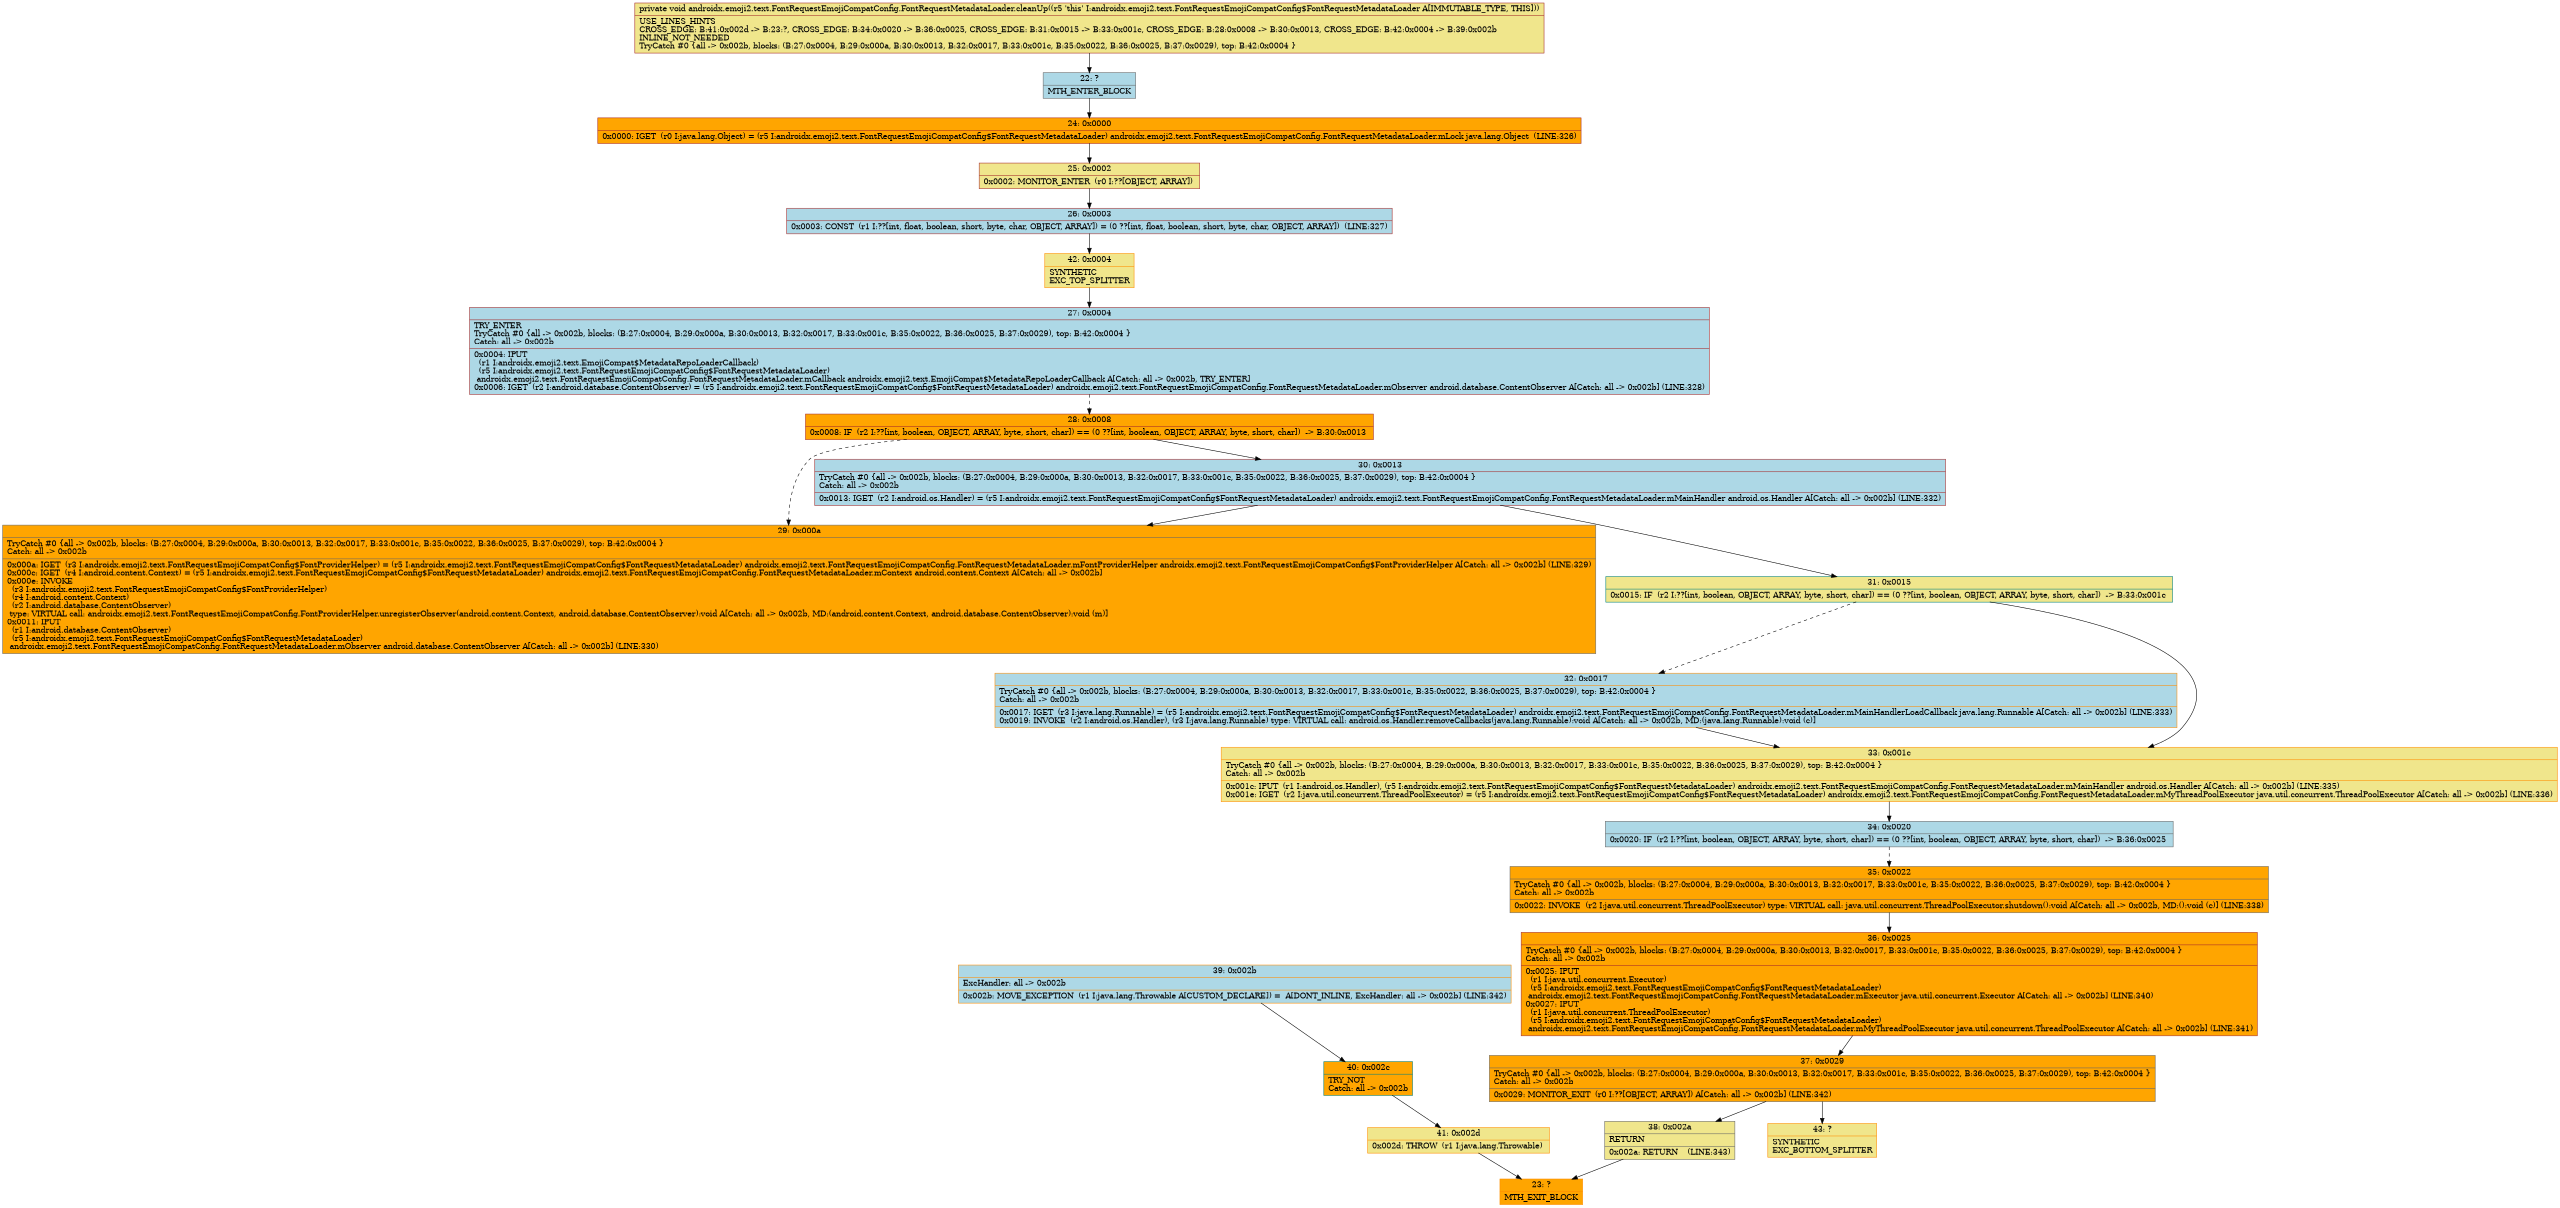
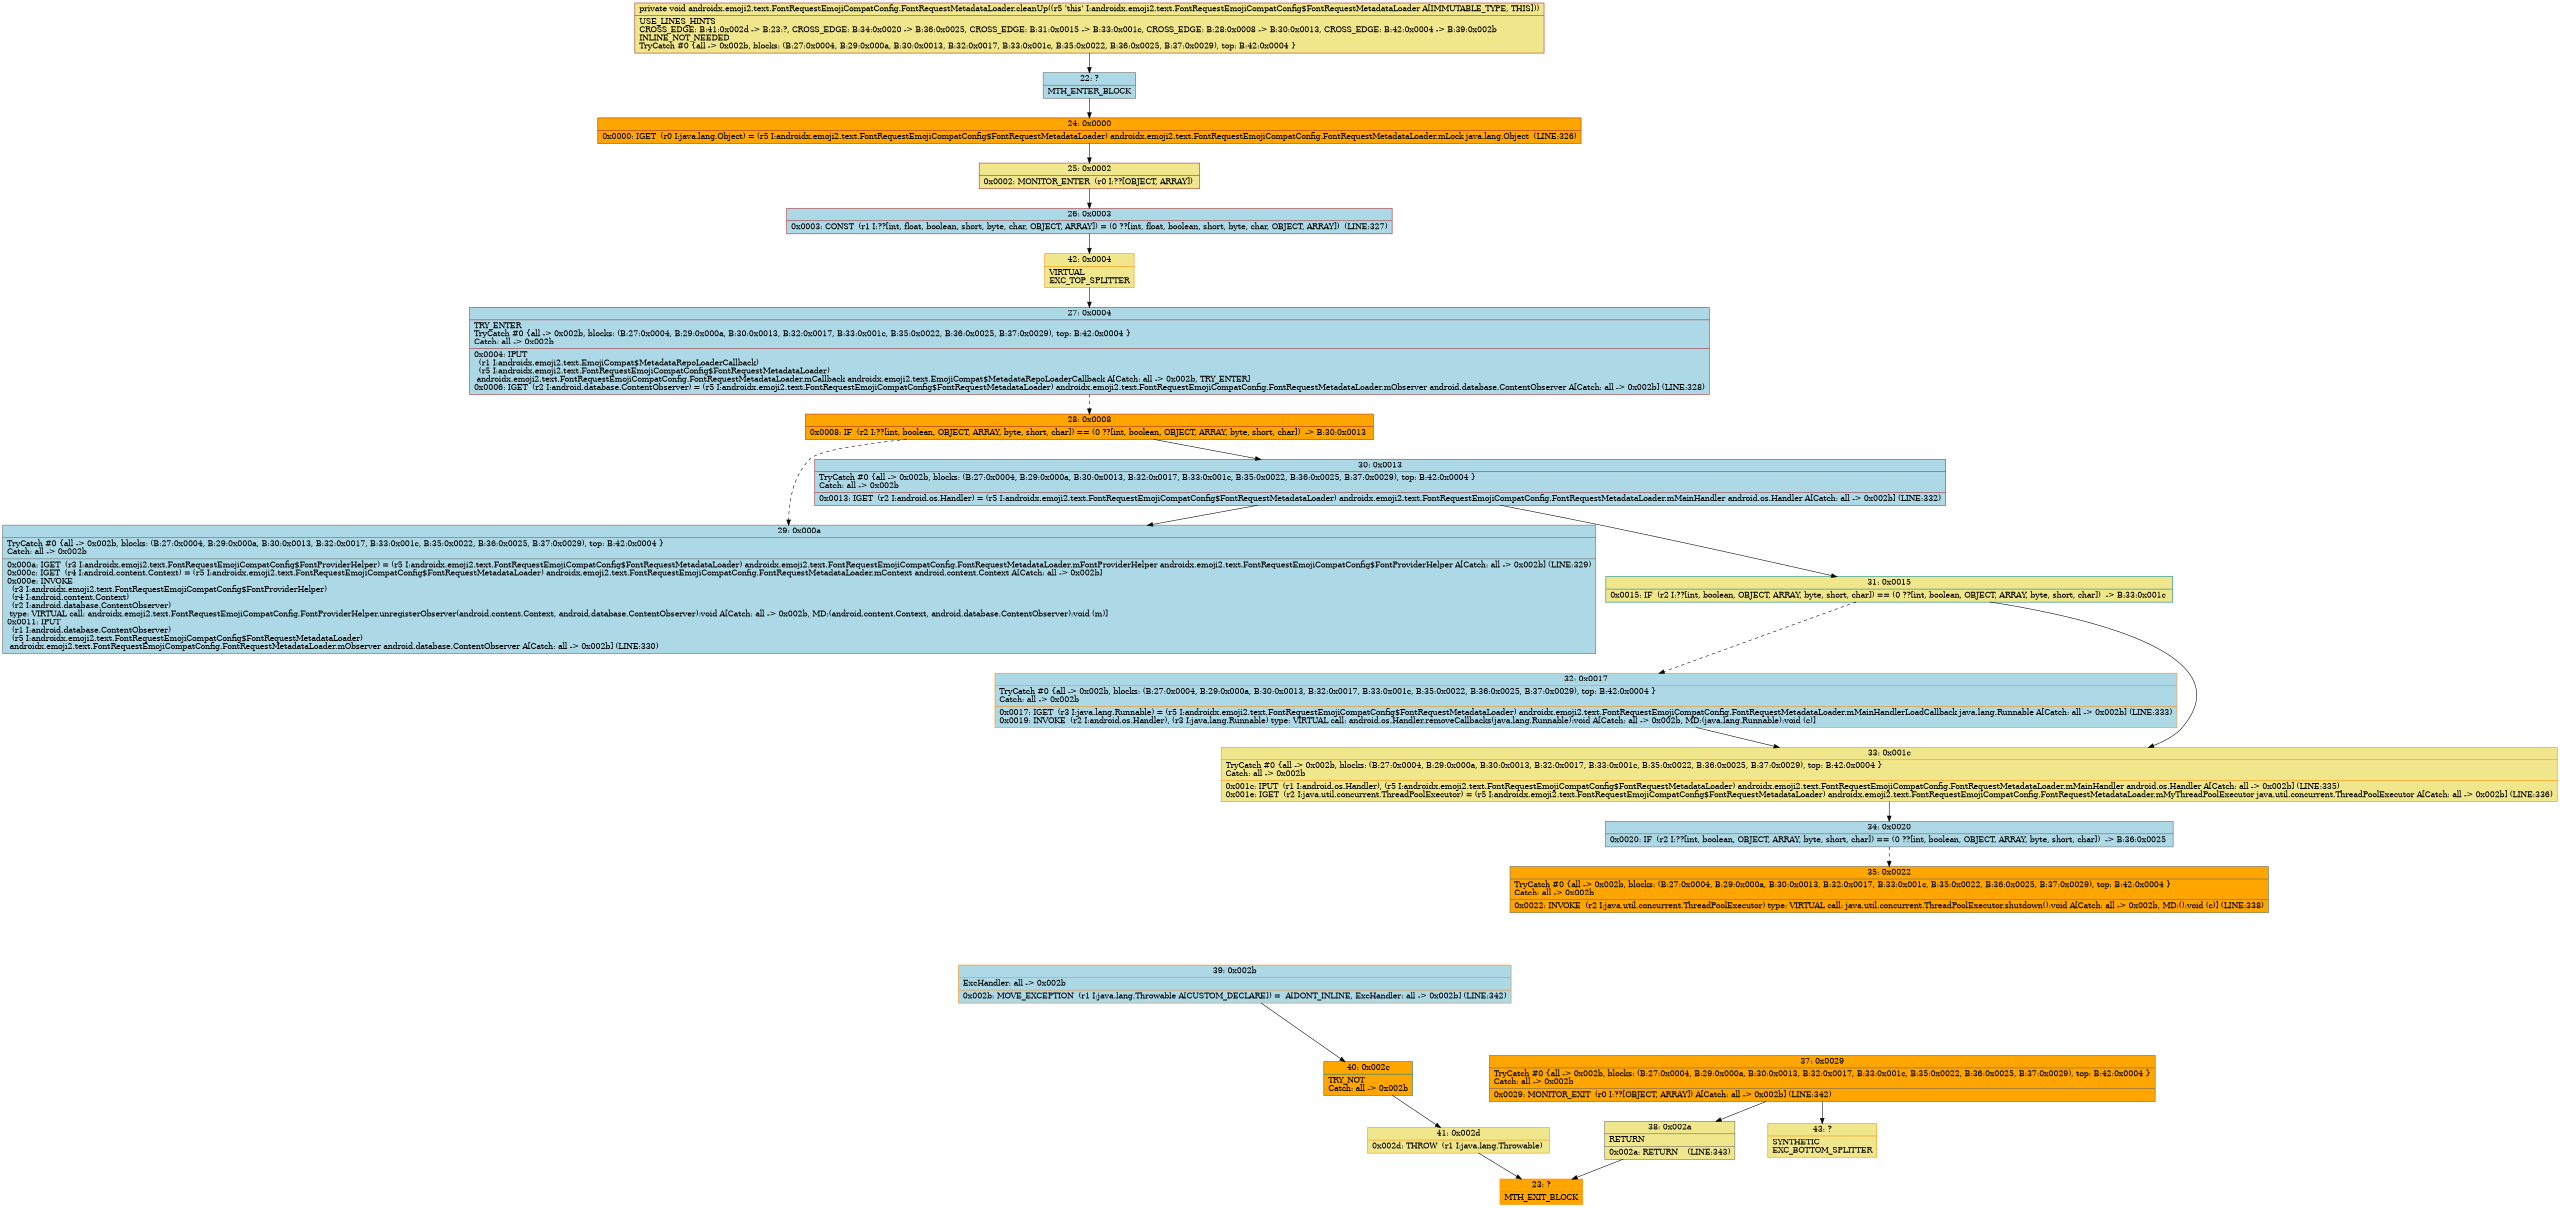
(1073, 273) -> (1067, 273)
(799, 589) -> (799, 589)
(1889, 984) -> none
